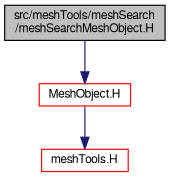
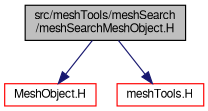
(85, 122) -> (132, 57)
